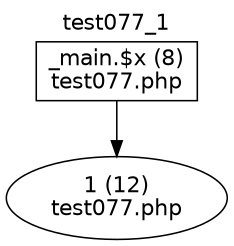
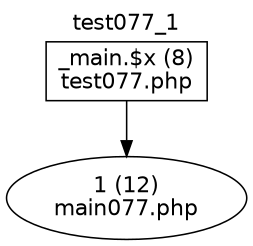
(117, 198) -> (127, 198)
